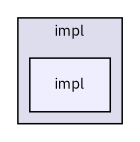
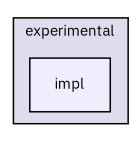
(70, 32) -> (71, 32)
